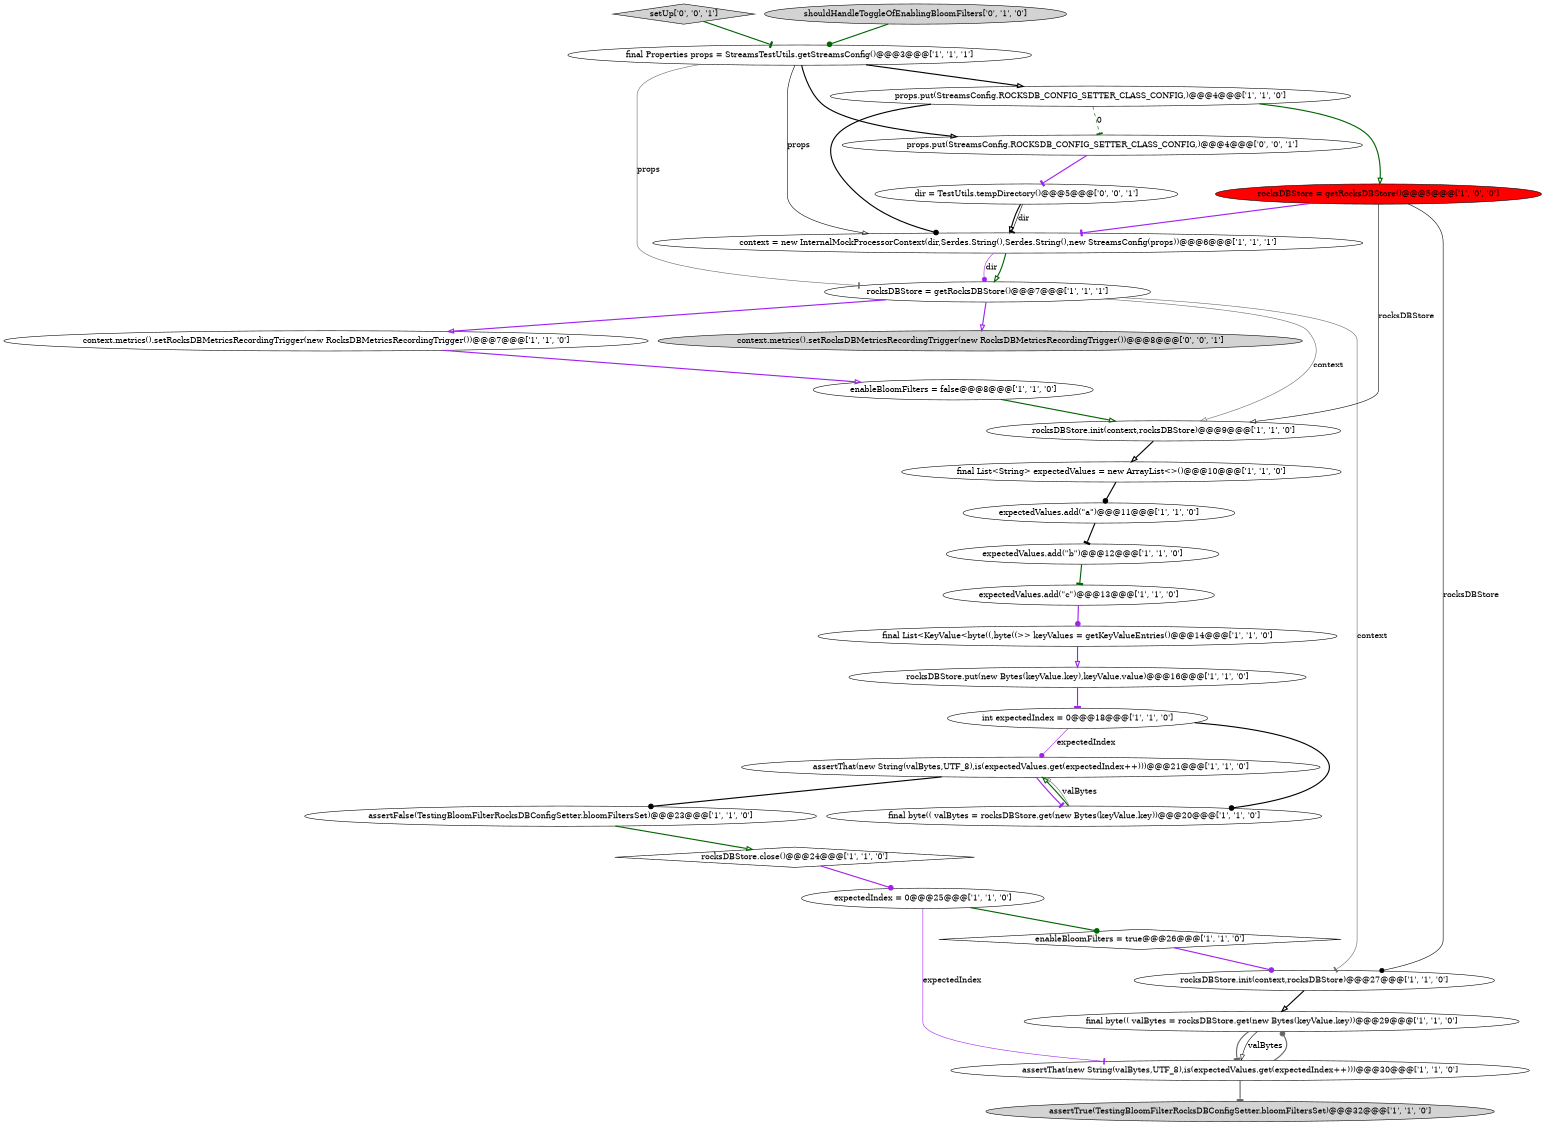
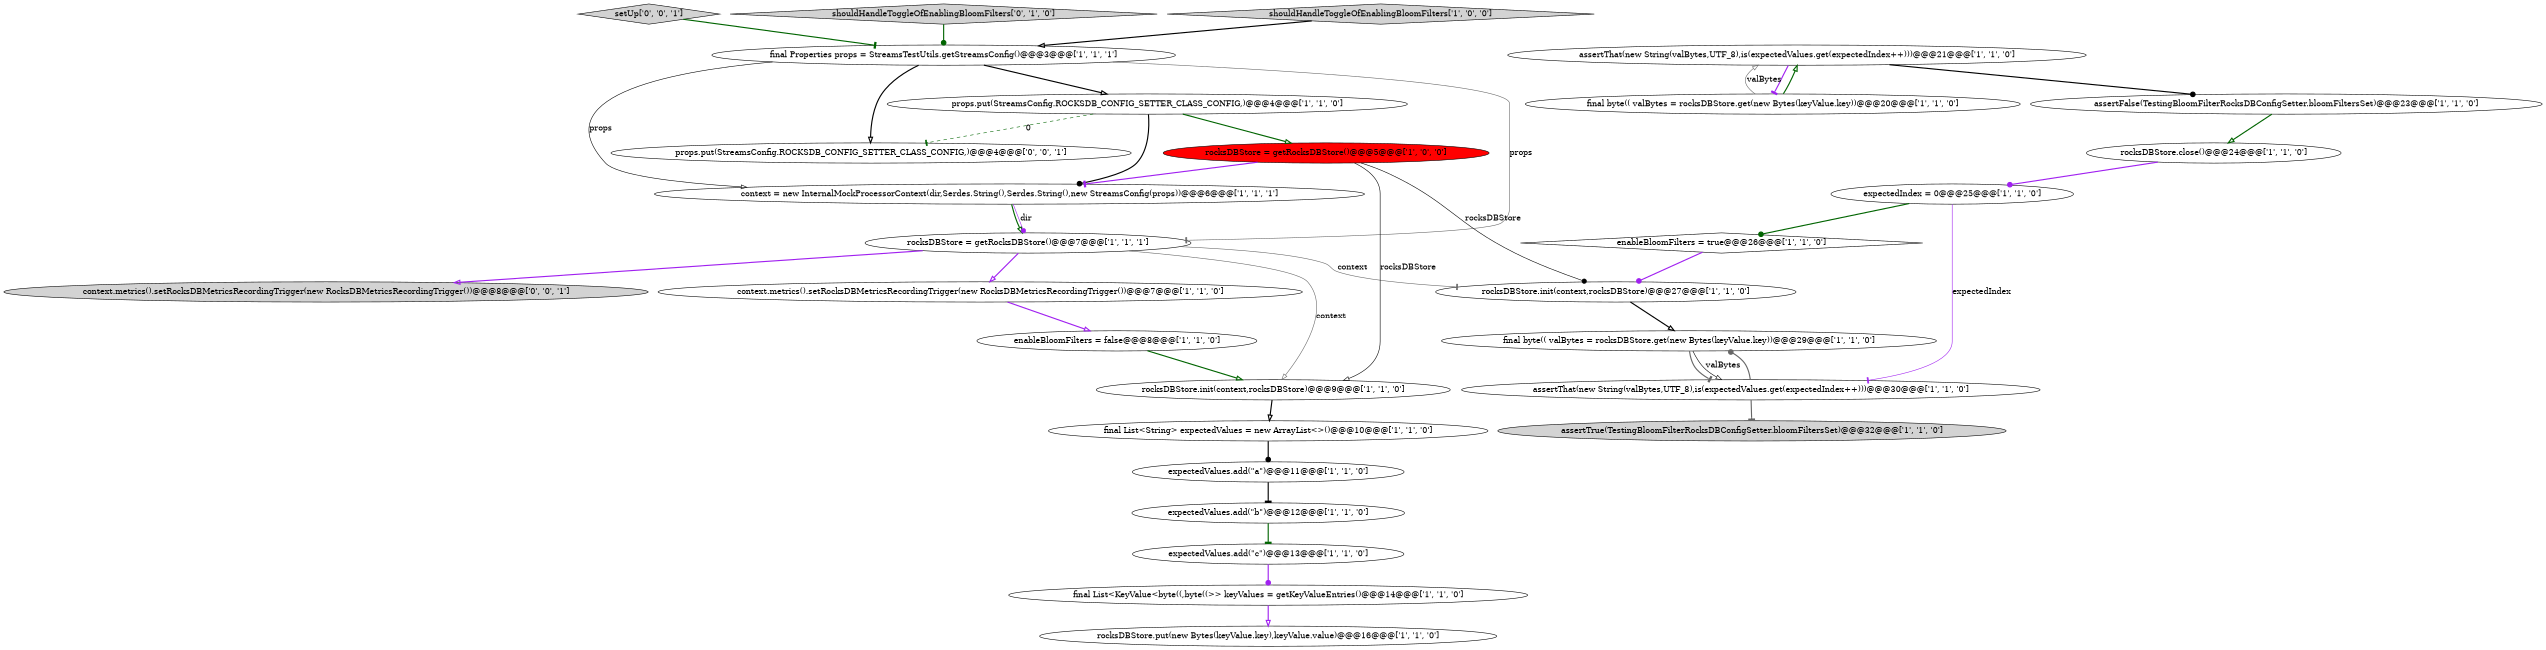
(916, 14) -> (944, 14)
none -> (1381, 14)
(1026, 194) -> none
(1078, 718) -> none
(795, 857) -> (2214, 153)
